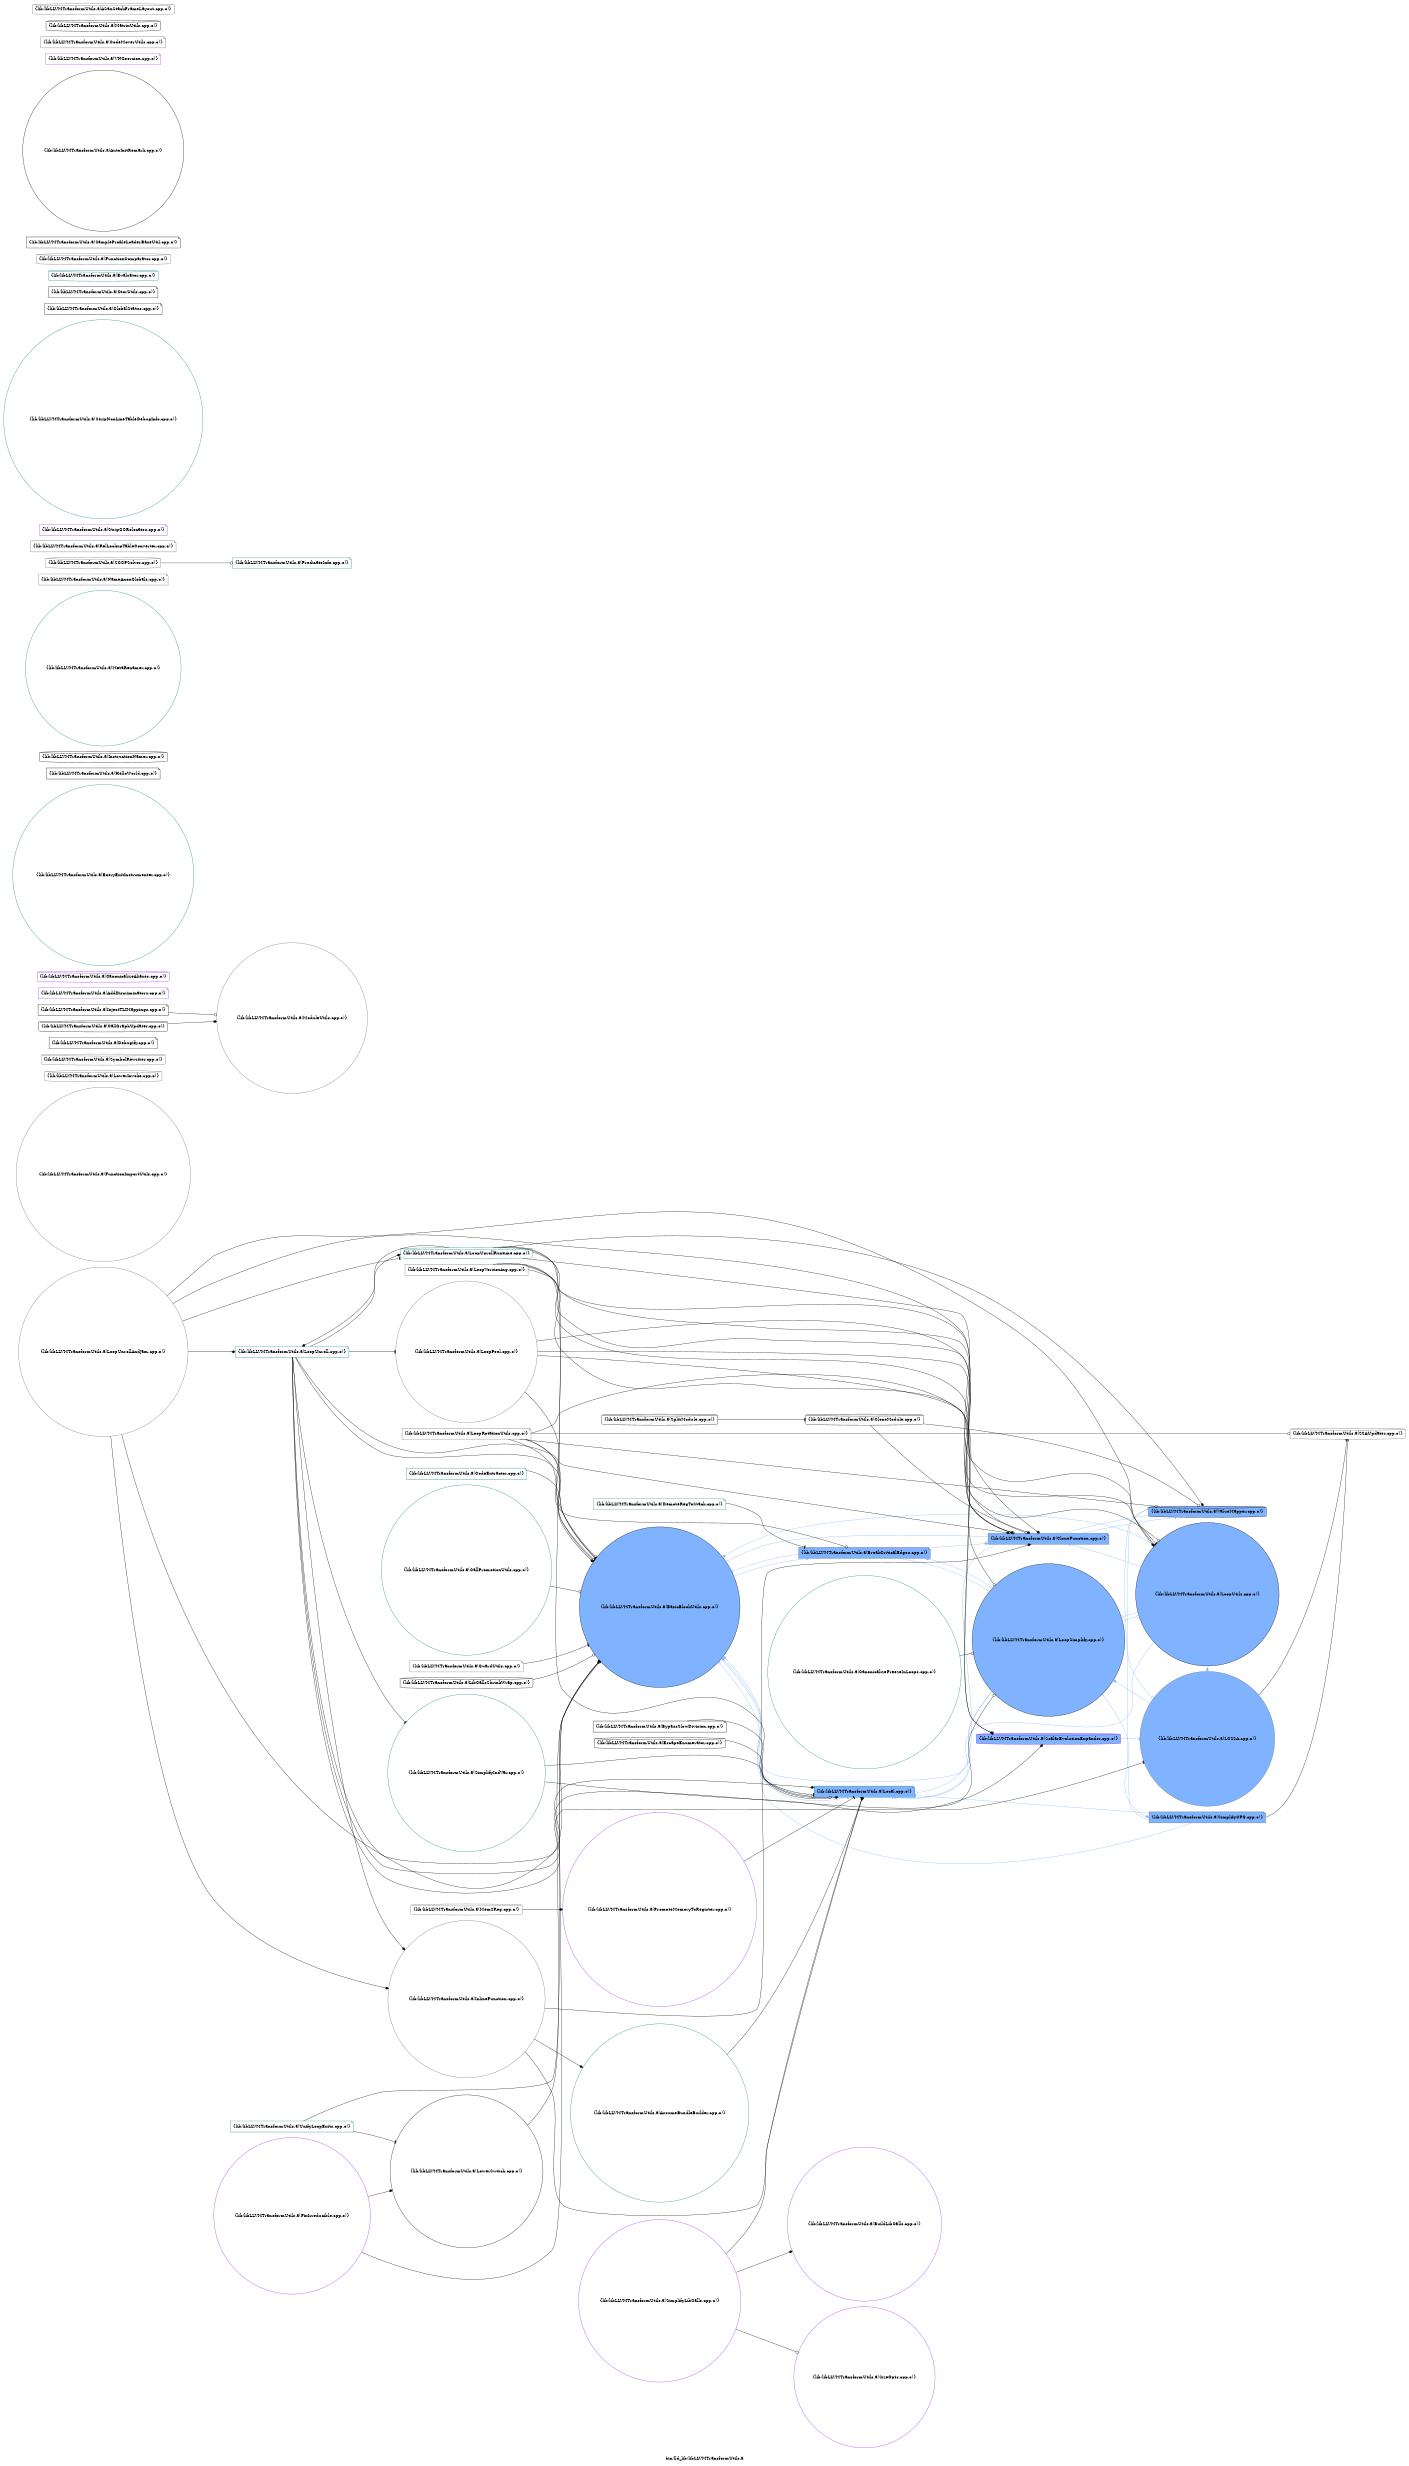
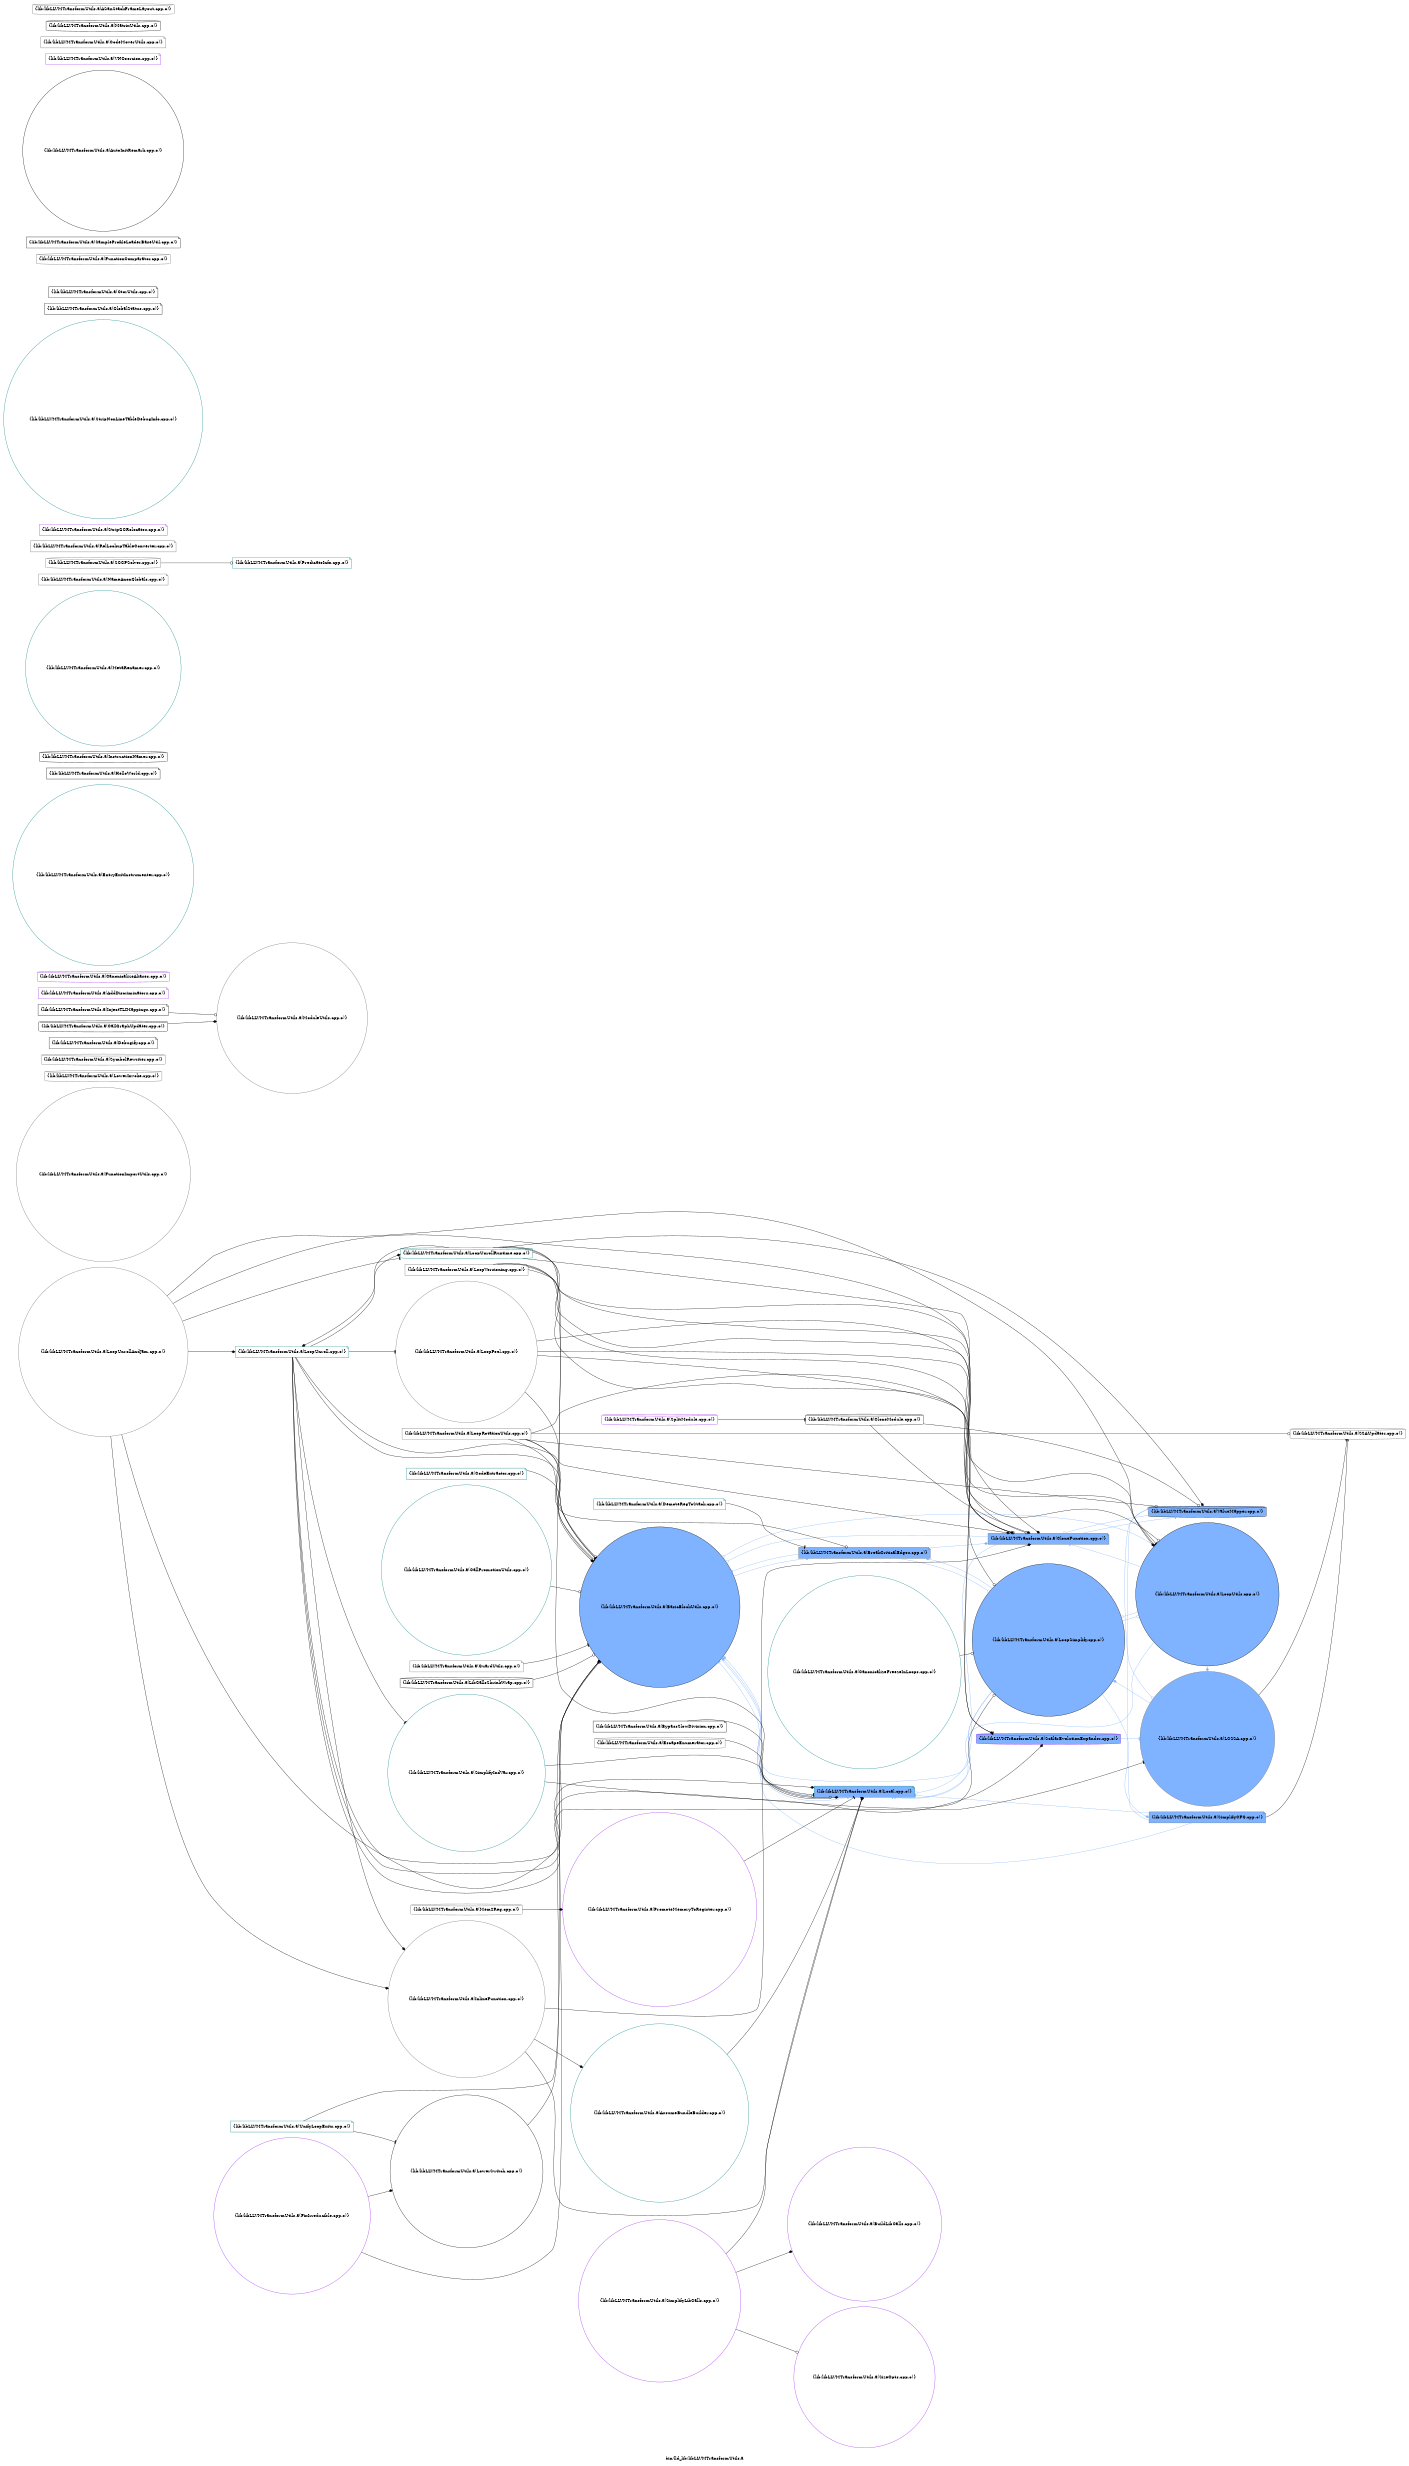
(103, 276) -> none
(660, 1420) -> (660, 1420)
(939, 1515) -> (939, 1515)
(660, 1743) -> (660, 1743)
